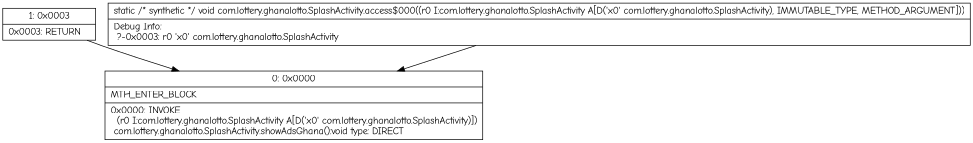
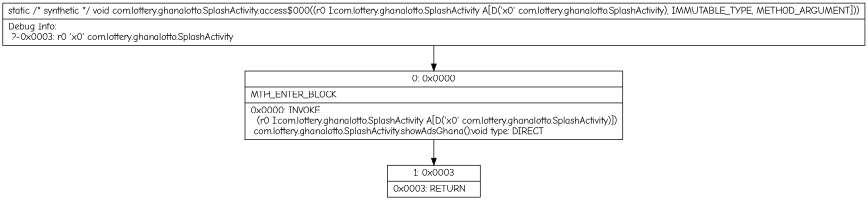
(129, 55) -> (434, 149)
